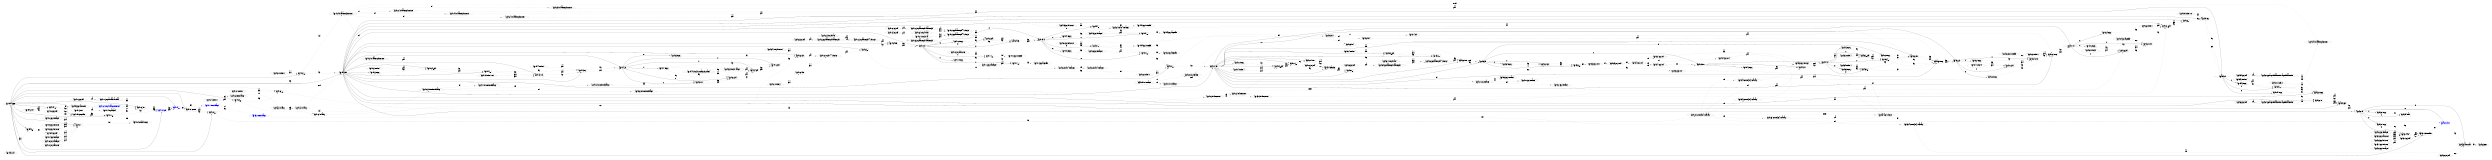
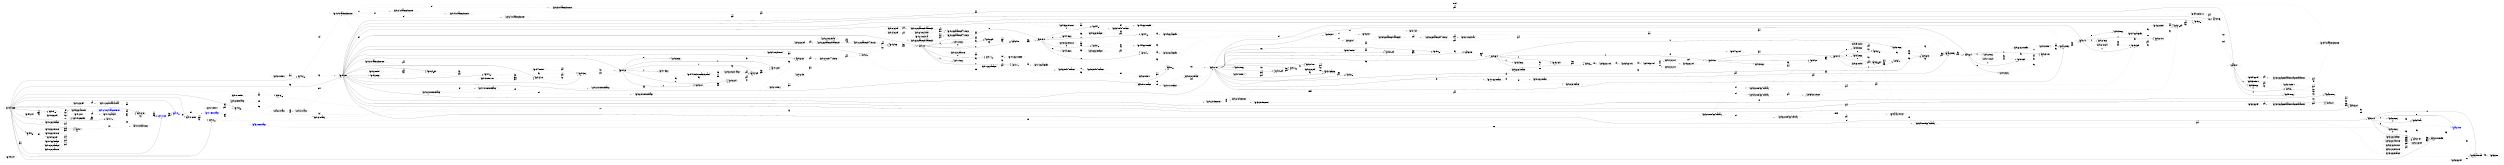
(1410, 61) -> (1454, 37)
(1350, 65) -> none
